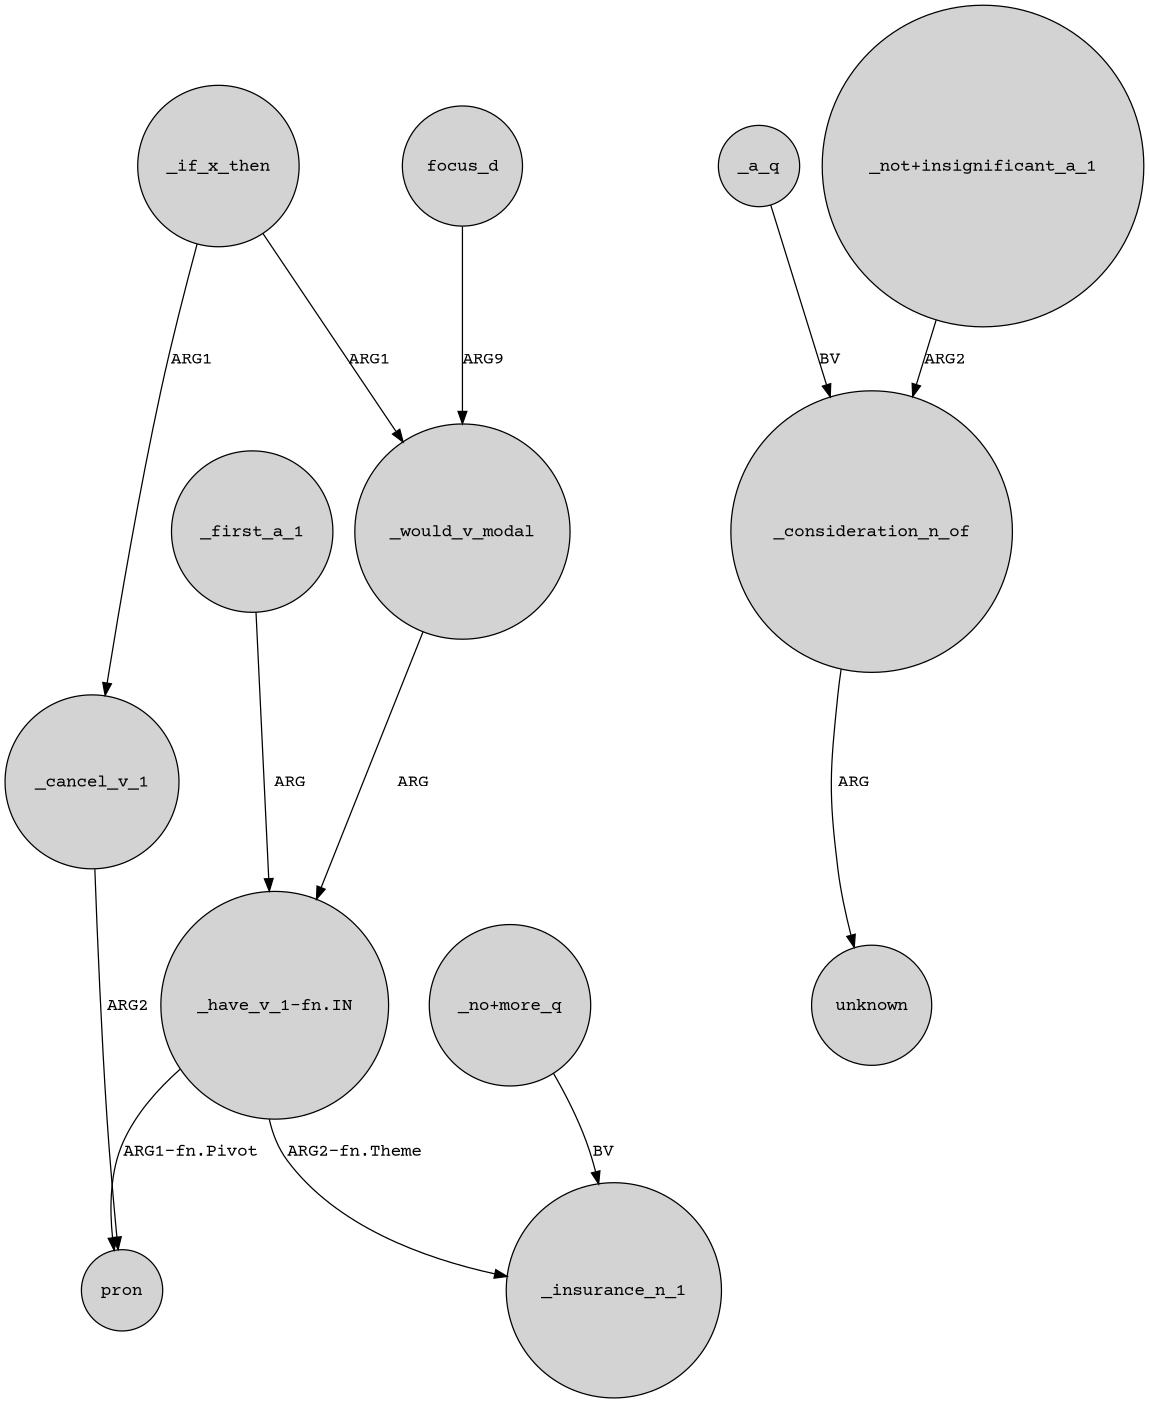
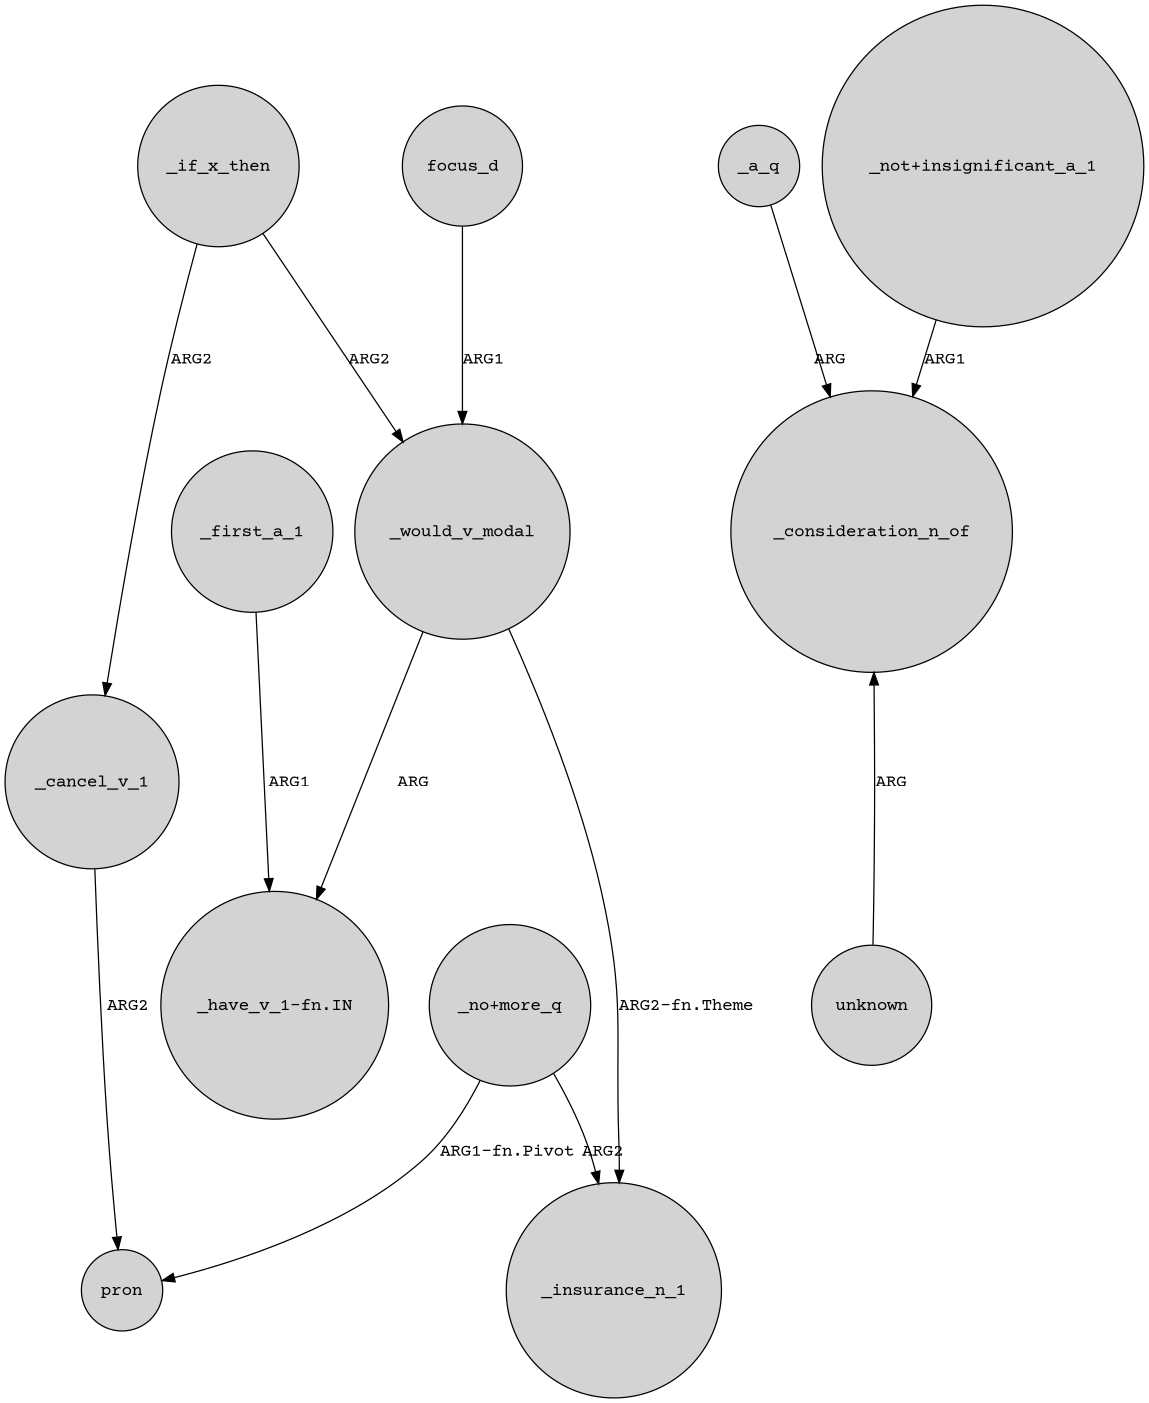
(192, 359) -> (192, 359)
(370, 359) -> (370, 359)
(484, 359) -> (484, 359)
(830, 359) -> (830, 359)
(945, 359) -> (945, 359)
(290, 782) -> (290, 782)
(832, 803) -> (875, 815)
(122, 1144) -> (349, 1211)
(603, 1151) -> (603, 1151)
(361, 1224) -> (601, 892)
